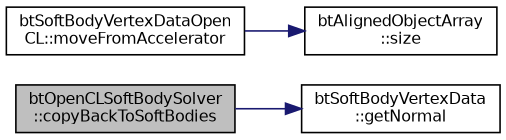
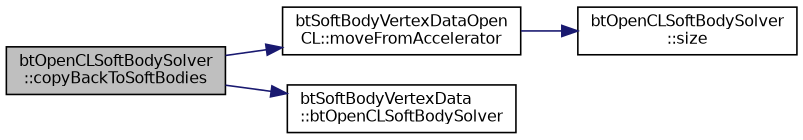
(401, 31) -> (687, 31)
none -> (246, 53)
(401, 109) -> (402, 109)
